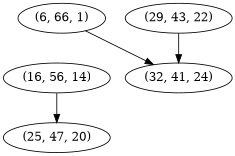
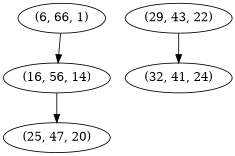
(116, 46) -> (60, 44)
